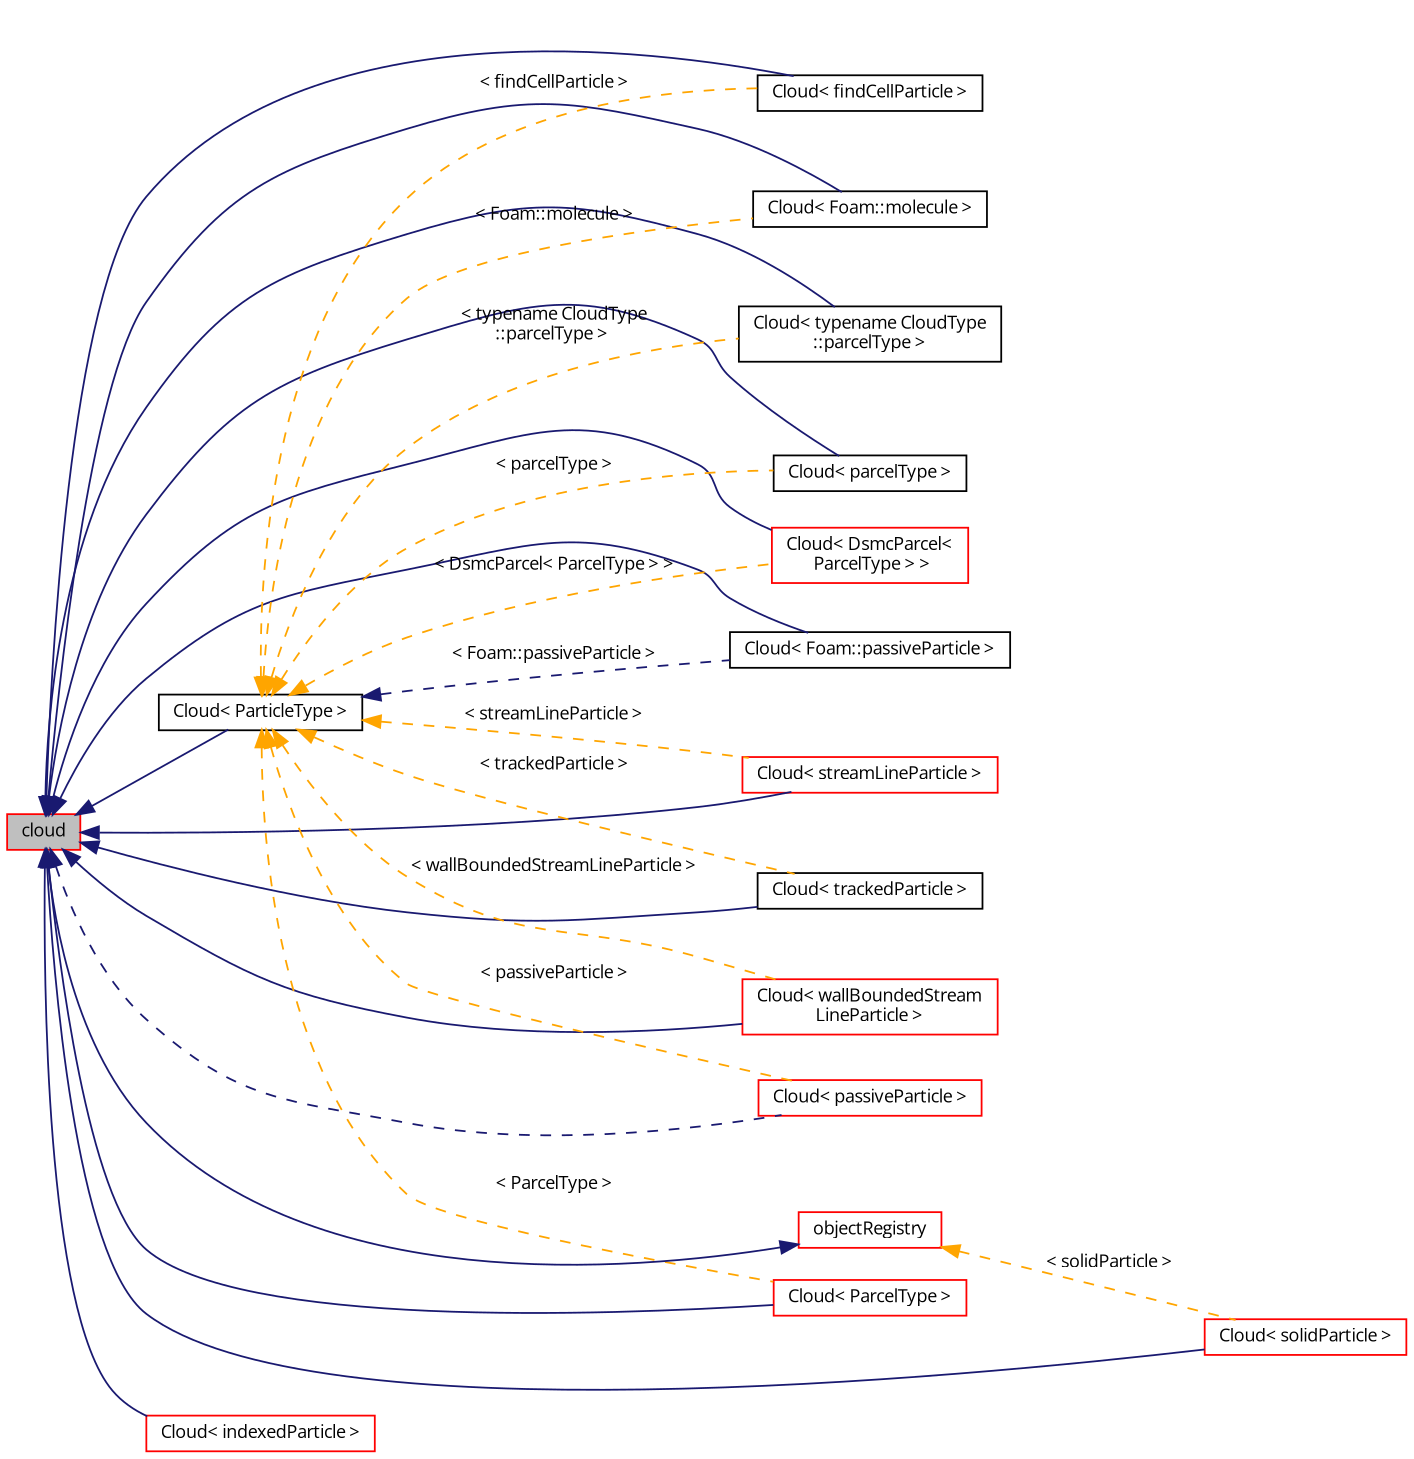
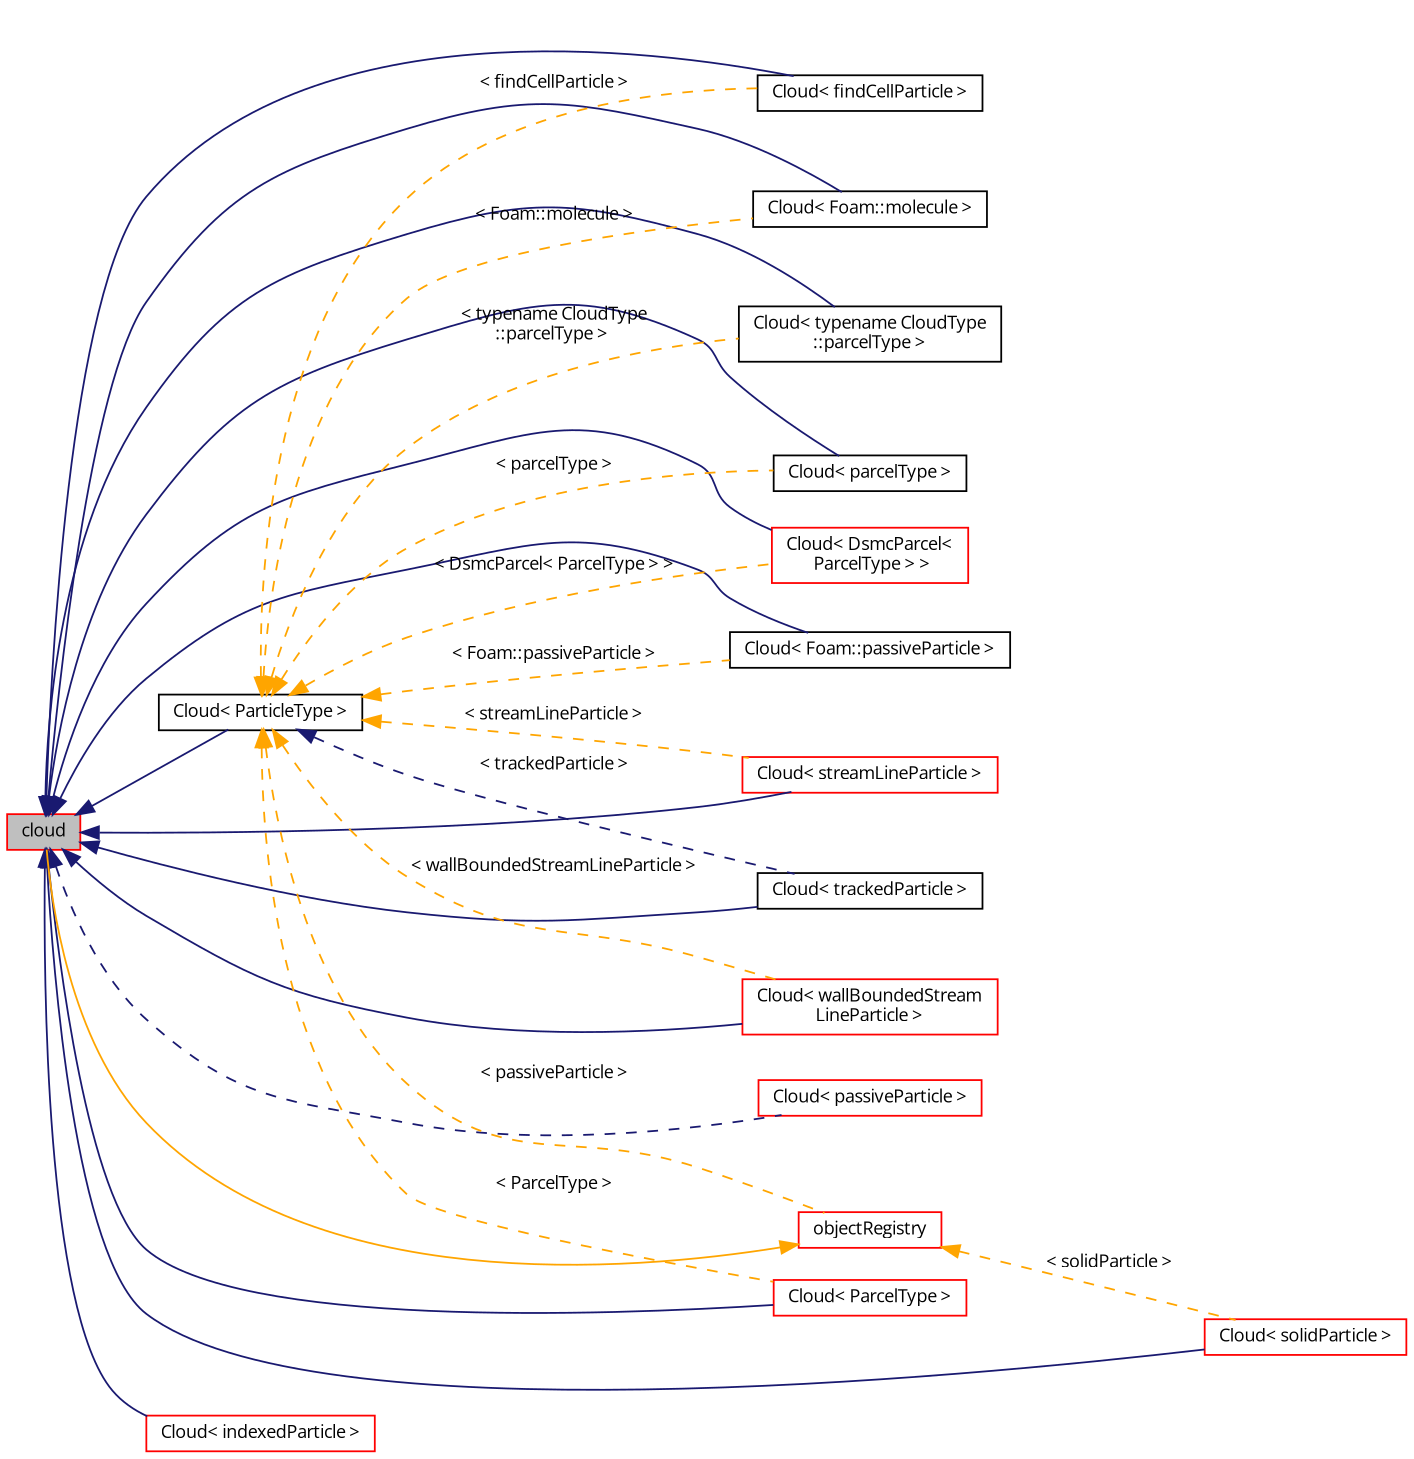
(555, 675) -> (555, 675)
(527, 809) -> (527, 809)
(464, 1002) -> (435, 1106)
(303, 1222) -> (303, 1222)
